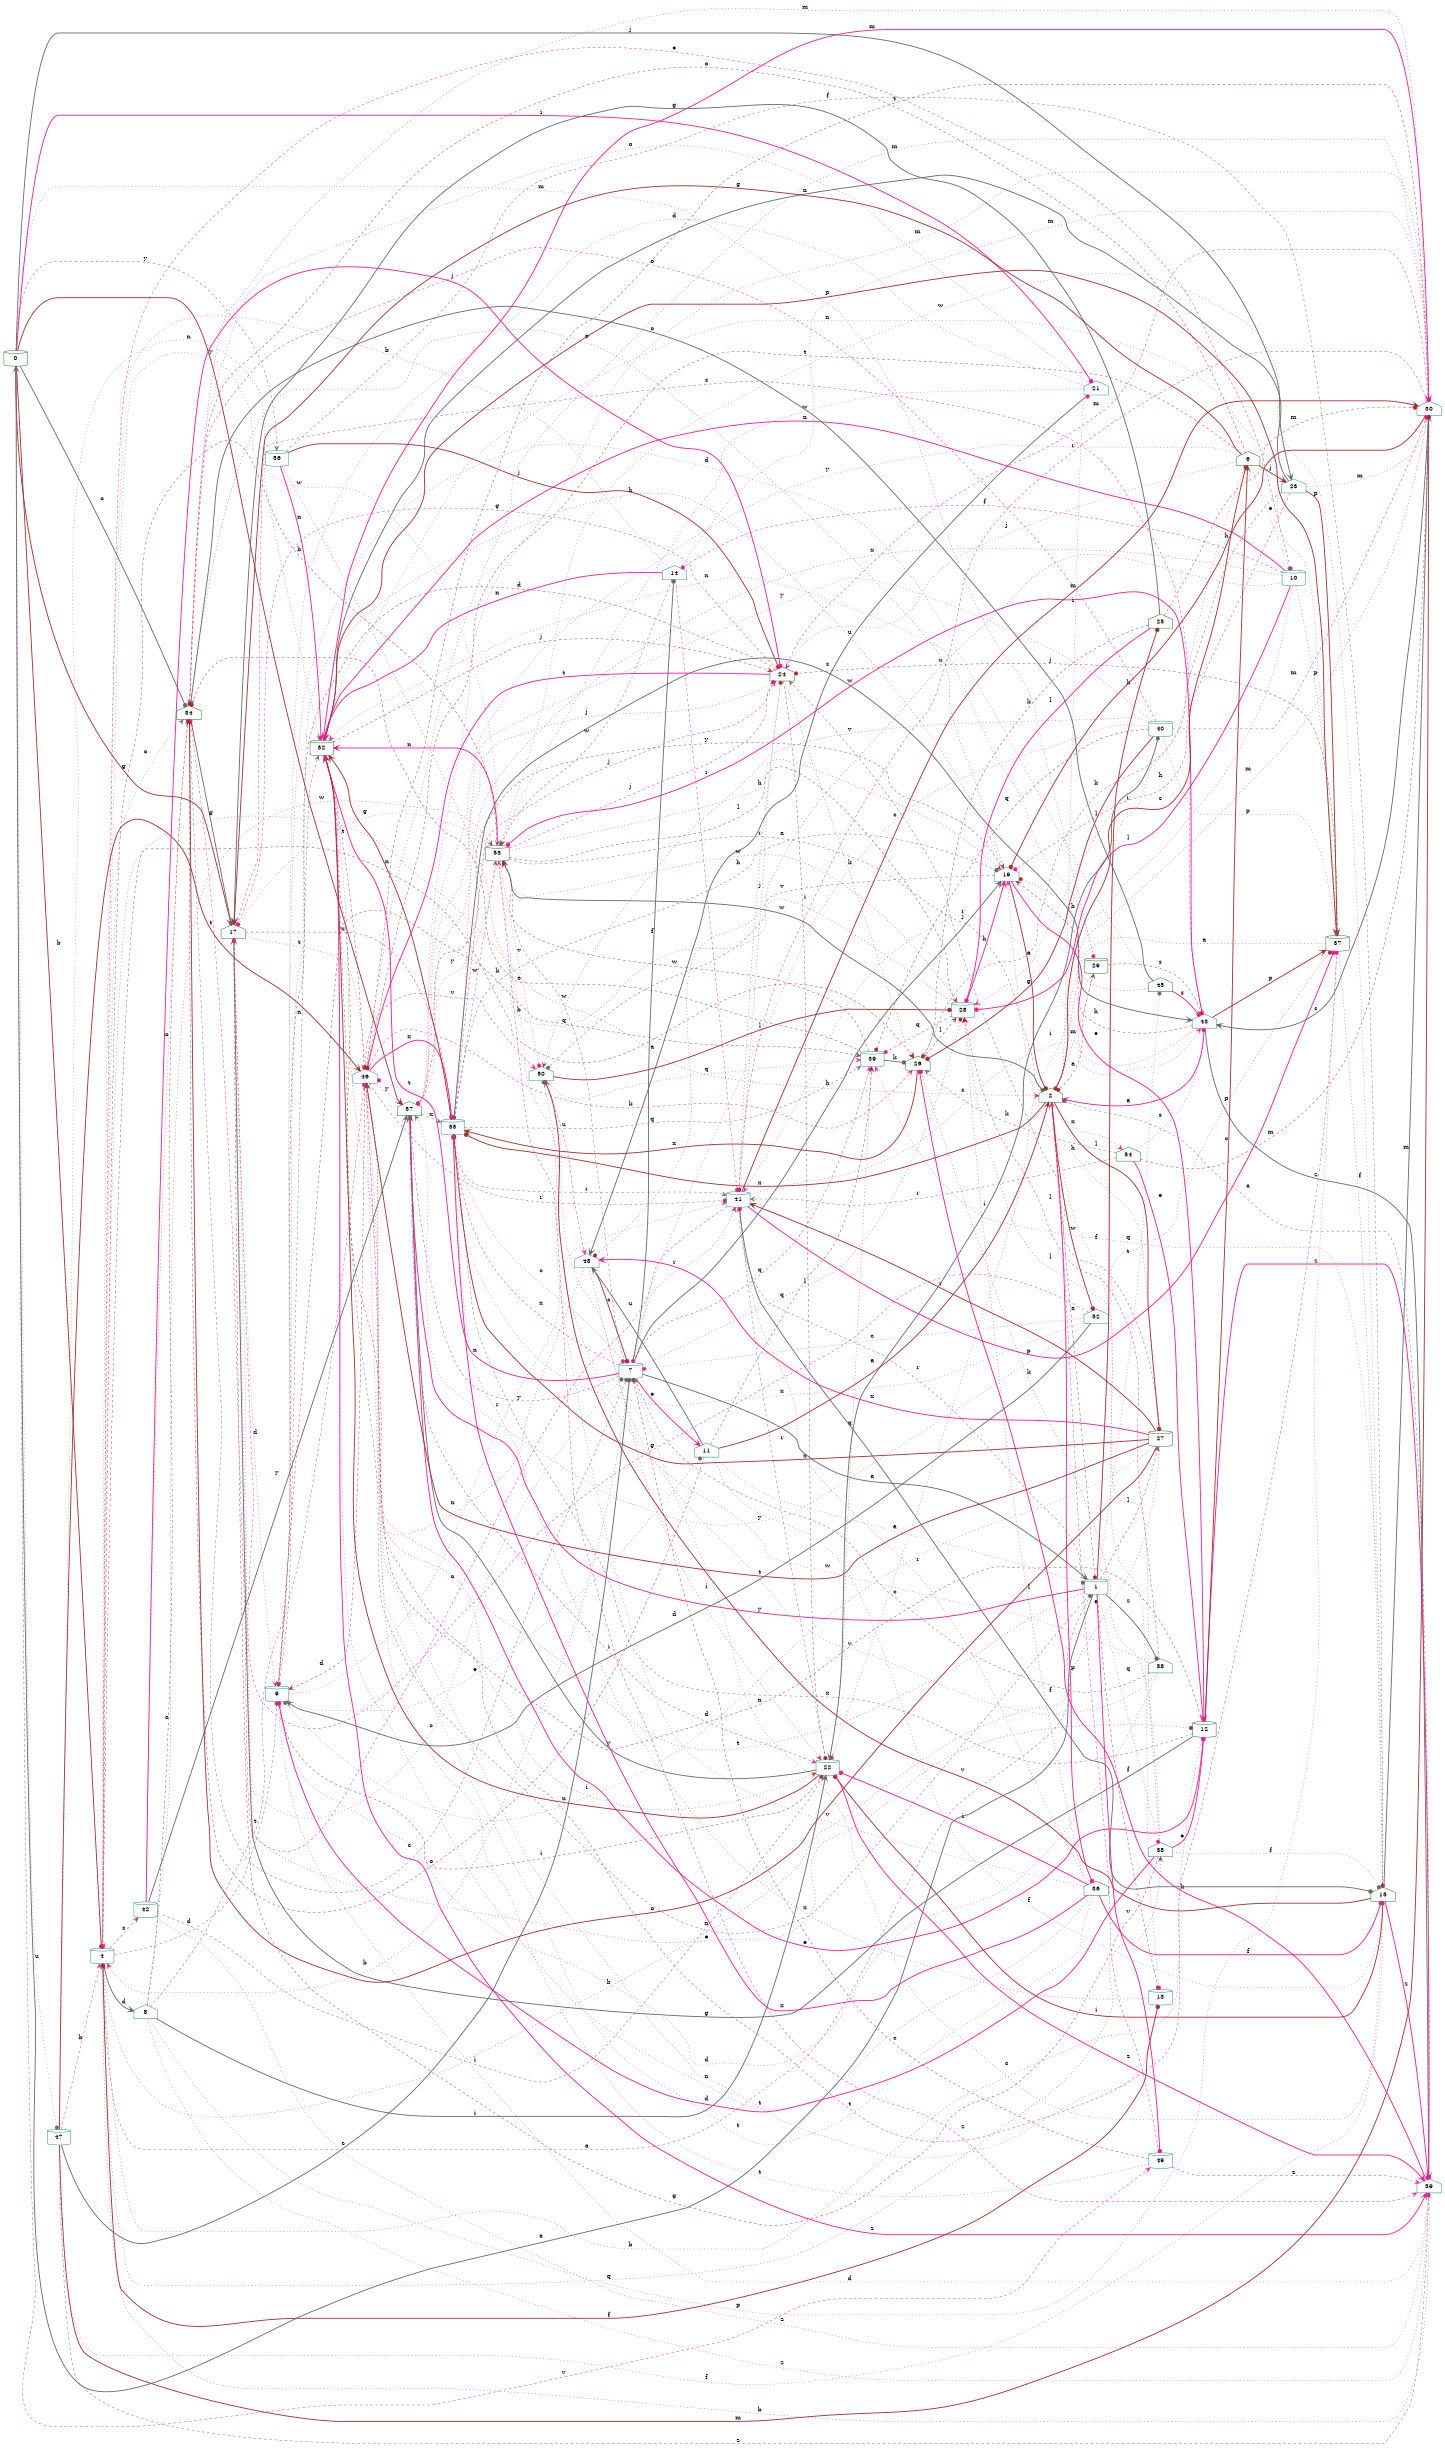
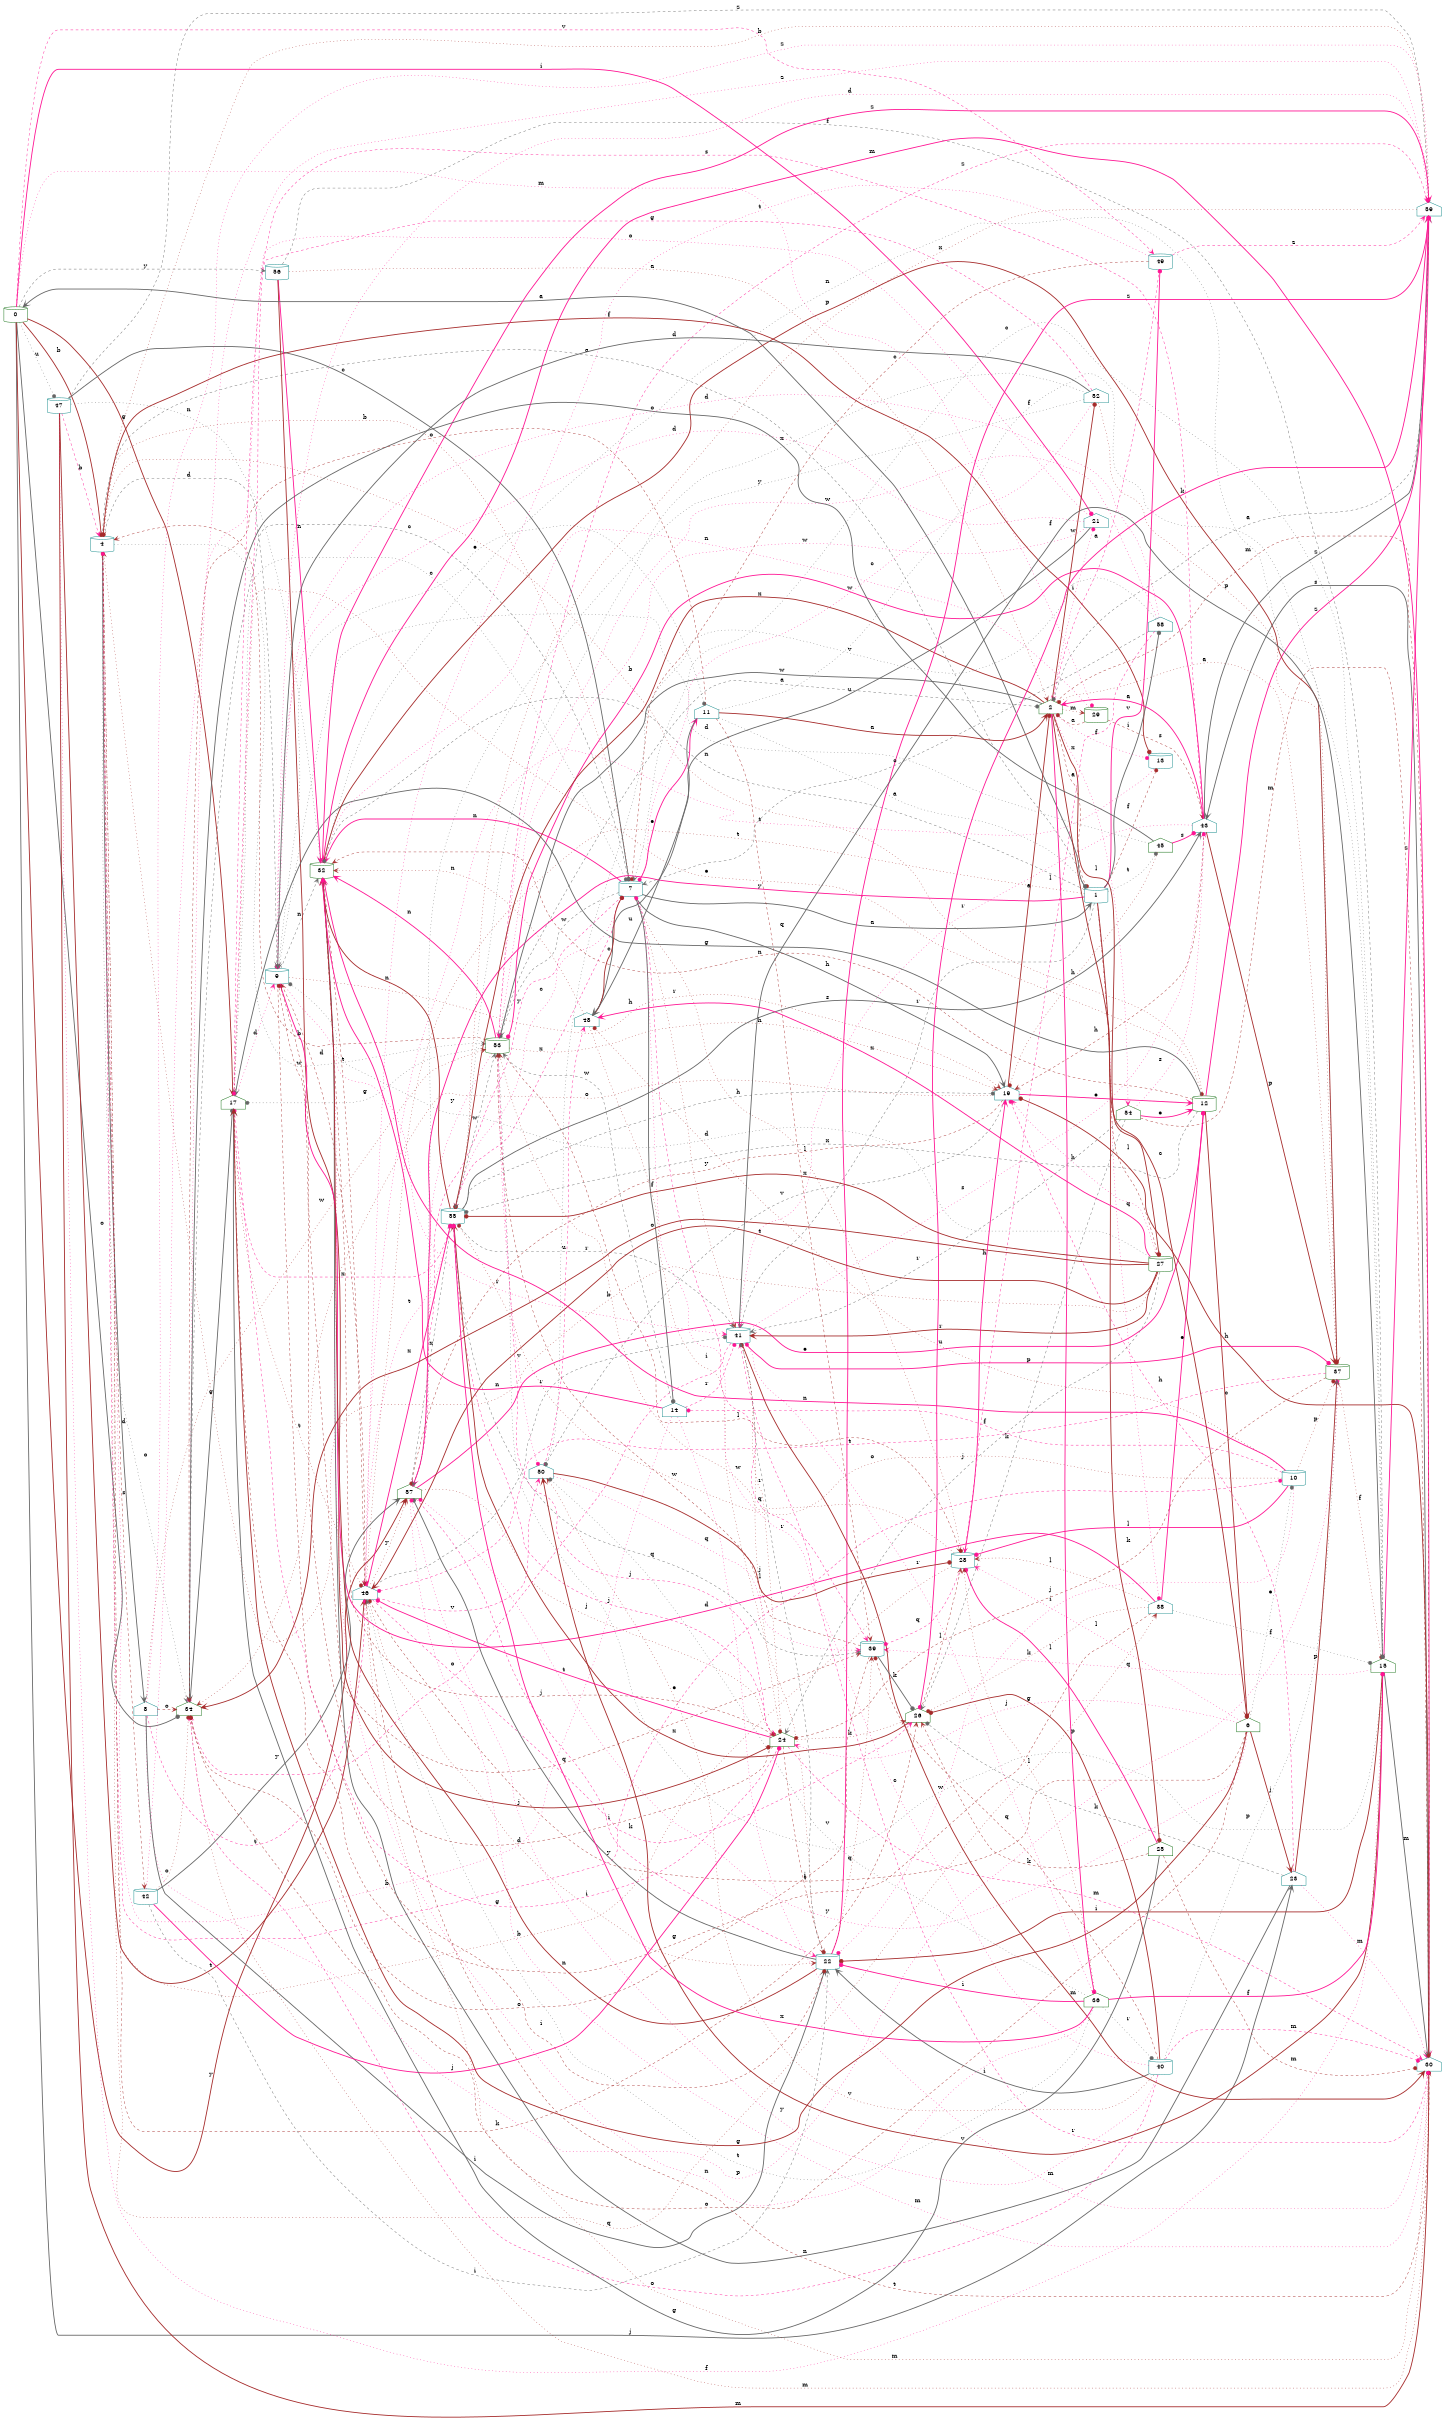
(872, 550) -> (872, 1457)
(1259, 773) -> (1425, 1095)
(1109, 1154) -> (1127, 2032)
(1128, 1601) -> (1128, 725)
(647, 1749) -> (696, 459)
(301, 1846) -> (491, 1634)
